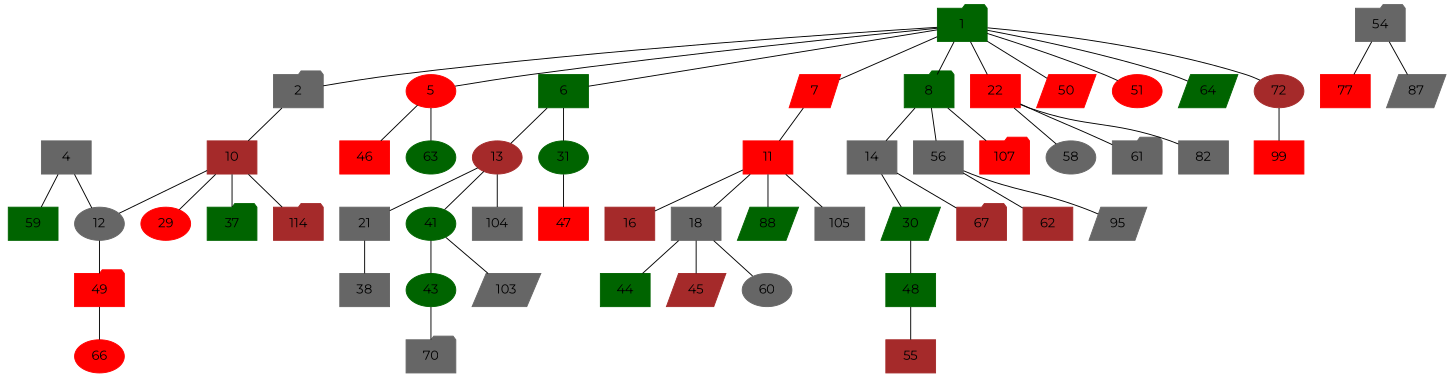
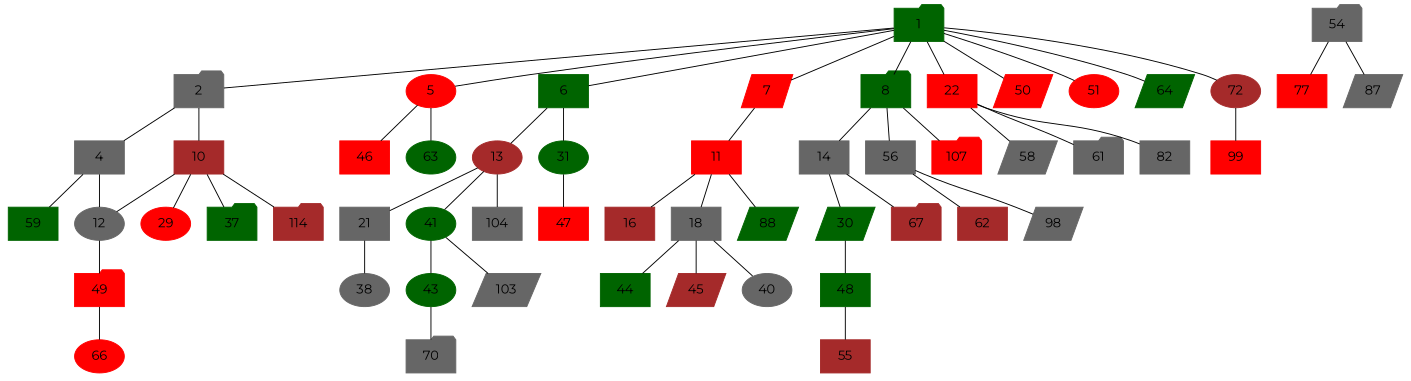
none -> (149, 124)
(1071, 157) -> (1028, 157)
(840, 224) -> none
(1118, 224) -> (1053, 224)
(365, 290) -> (365, 290)
(767, 290) -> (767, 290)
